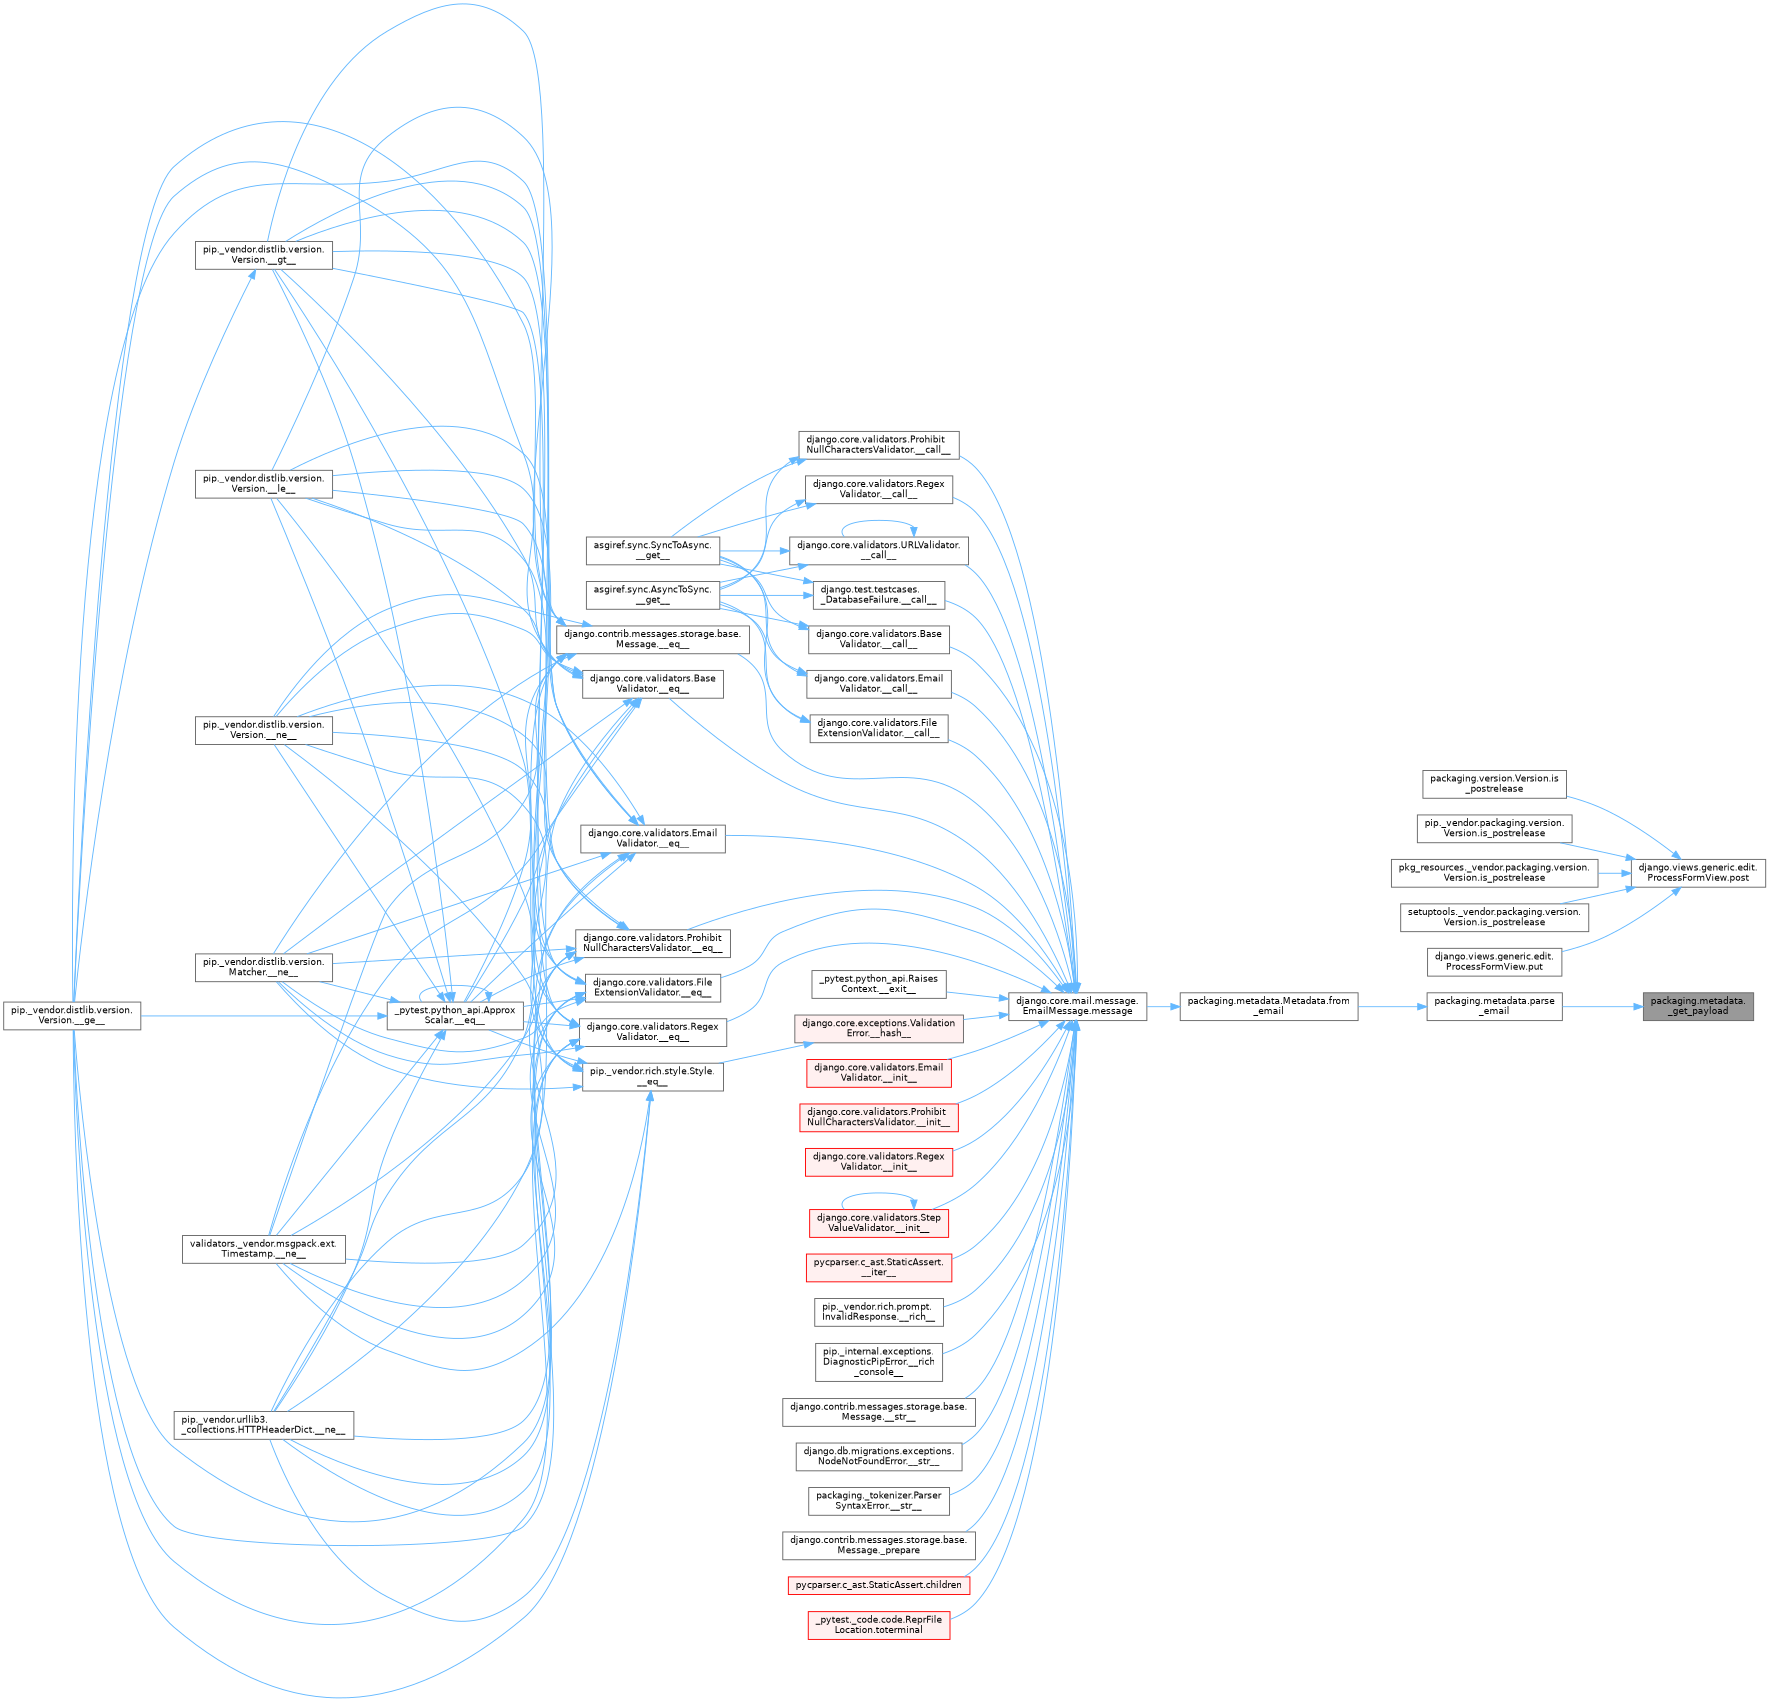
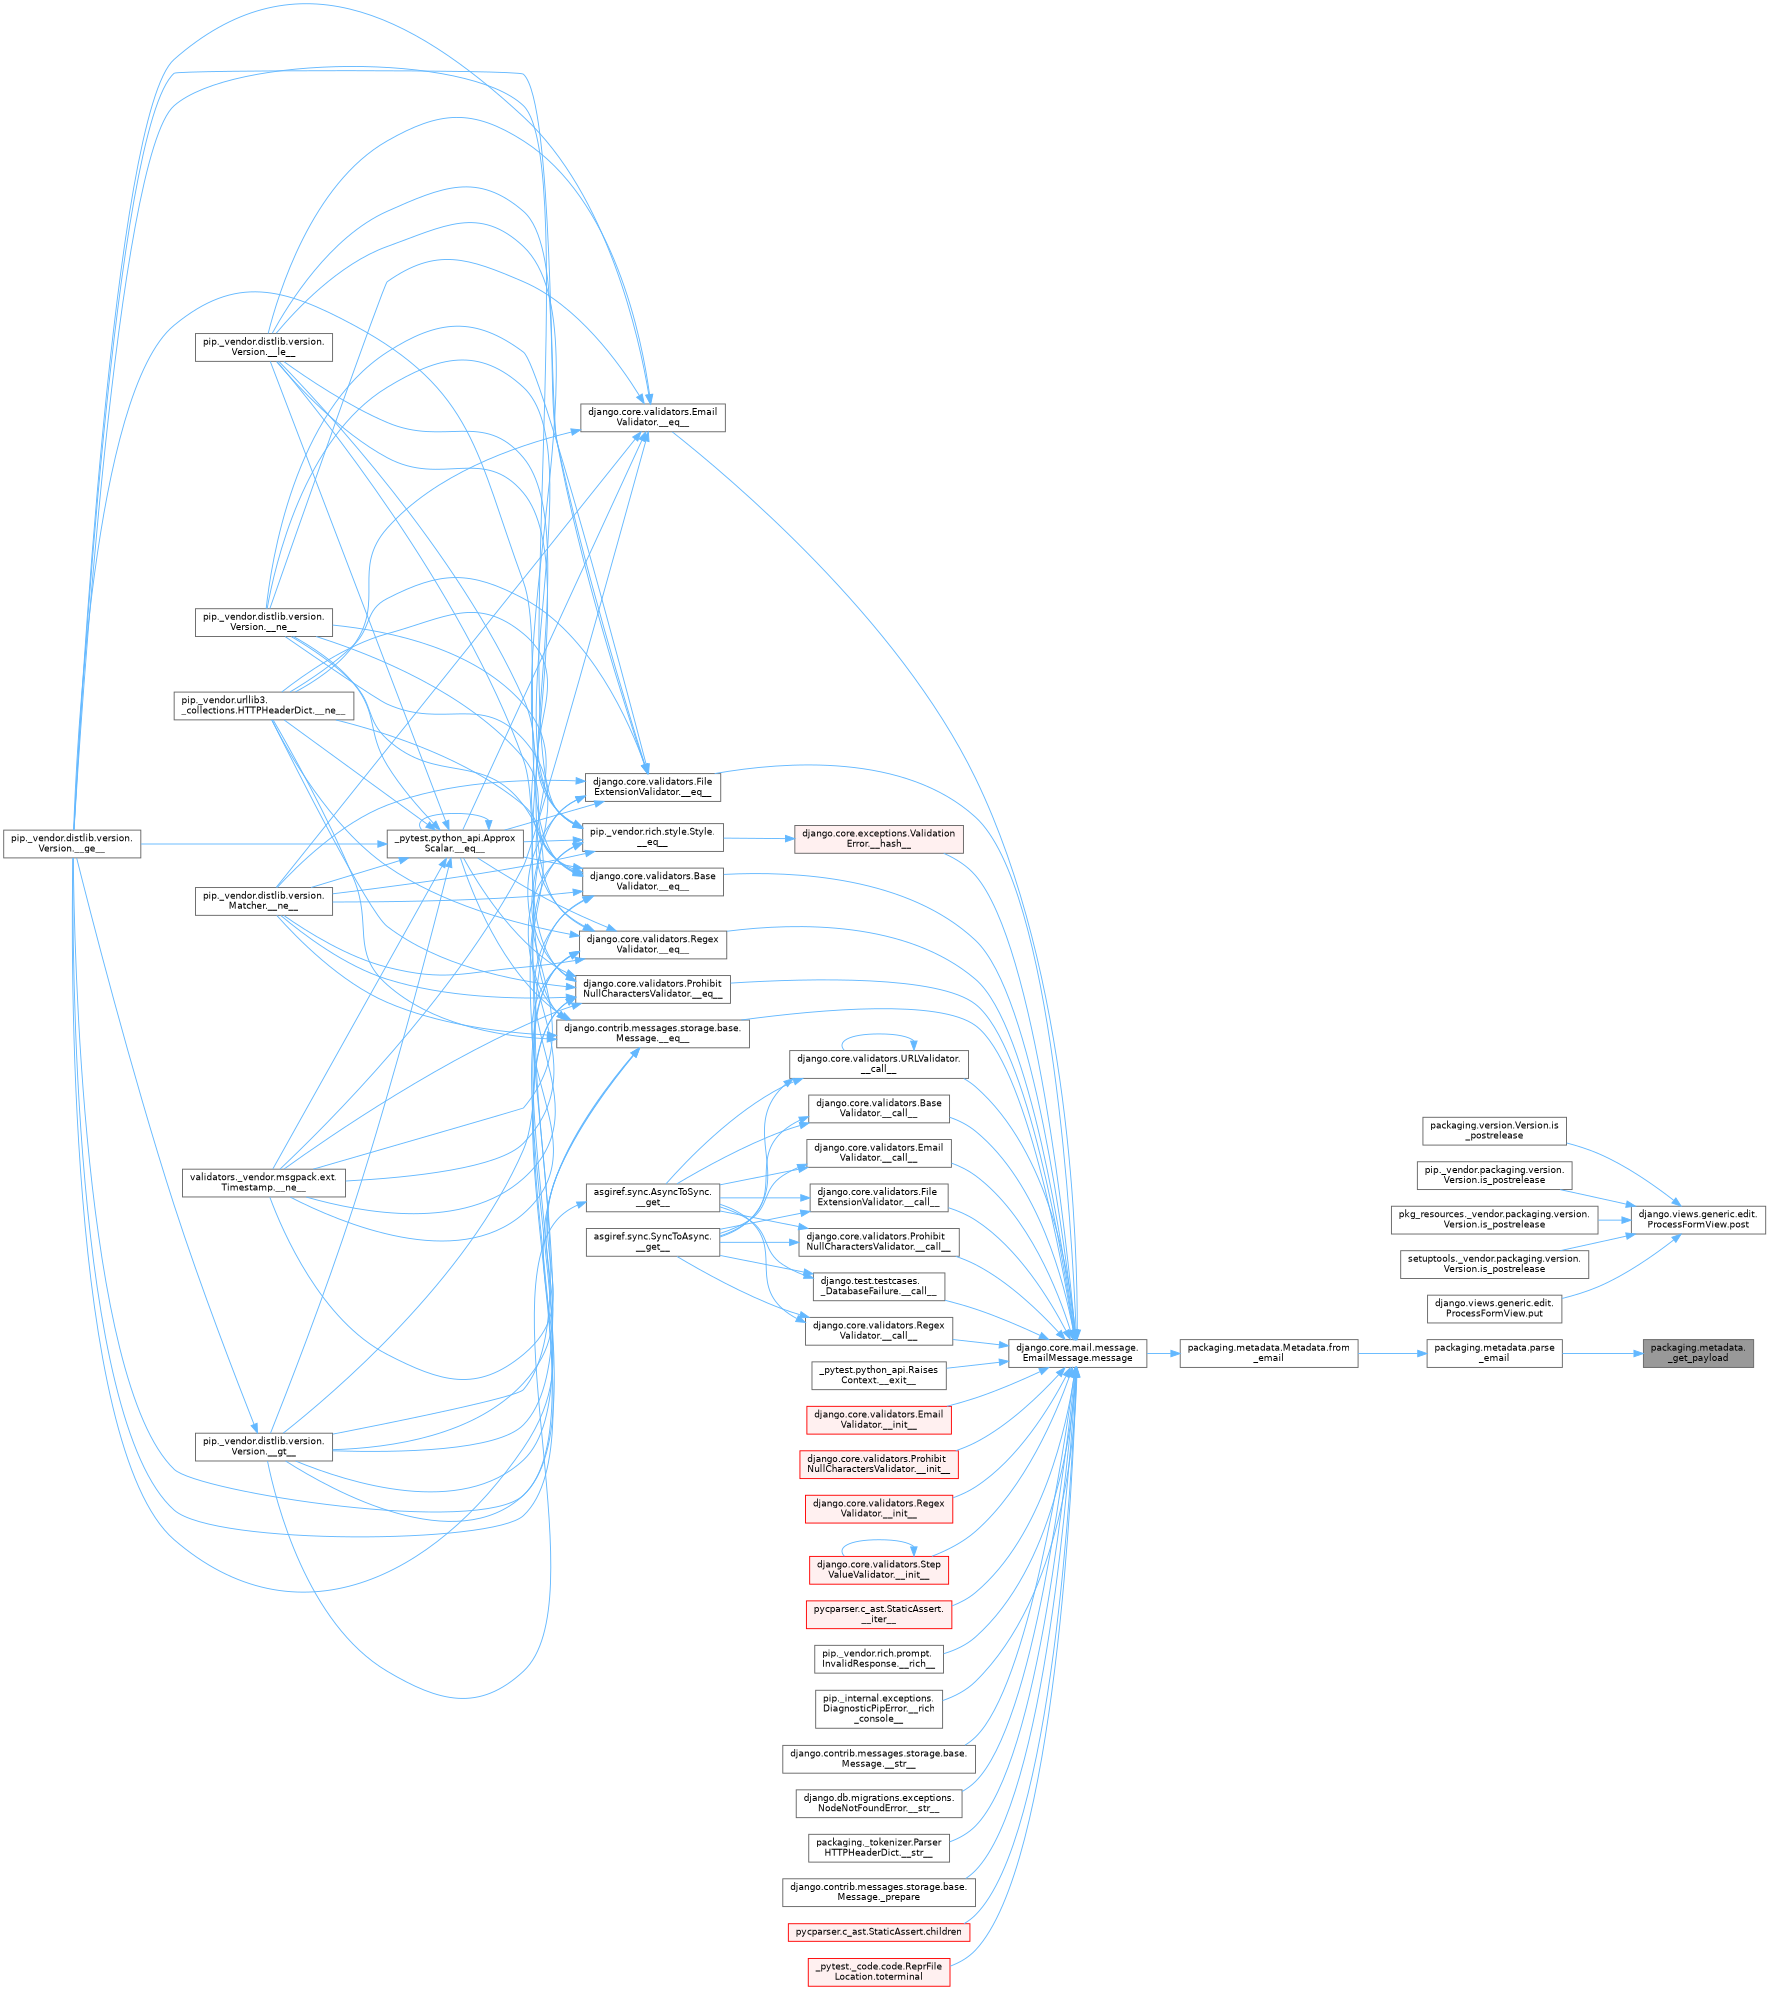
(528, 218) -> (544, 1632)
(879, 1501) -> (879, 1848)
